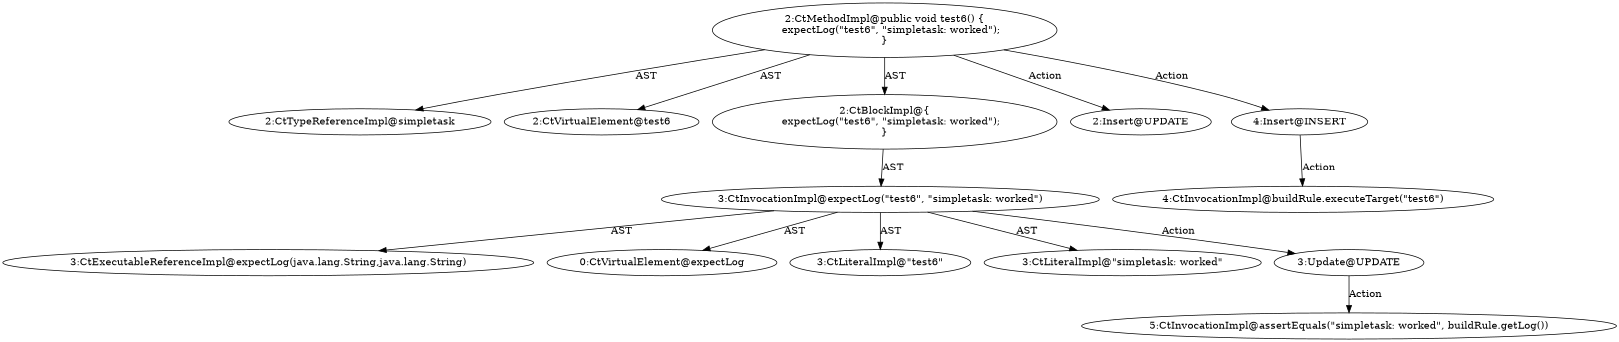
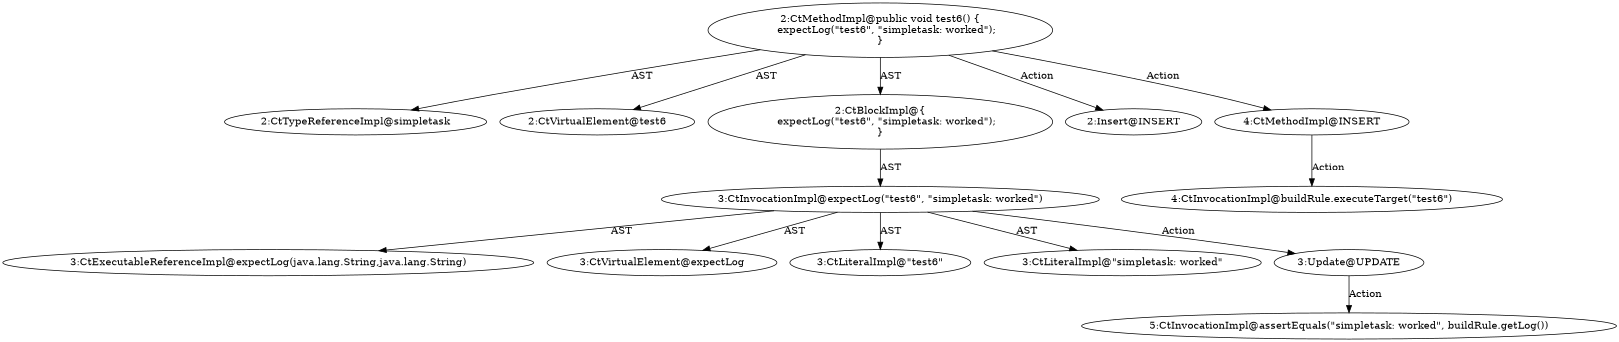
(1141, 122) -> (1134, 122)
(1300, 122) -> (1312, 122)
(662, 263) -> (662, 263)
